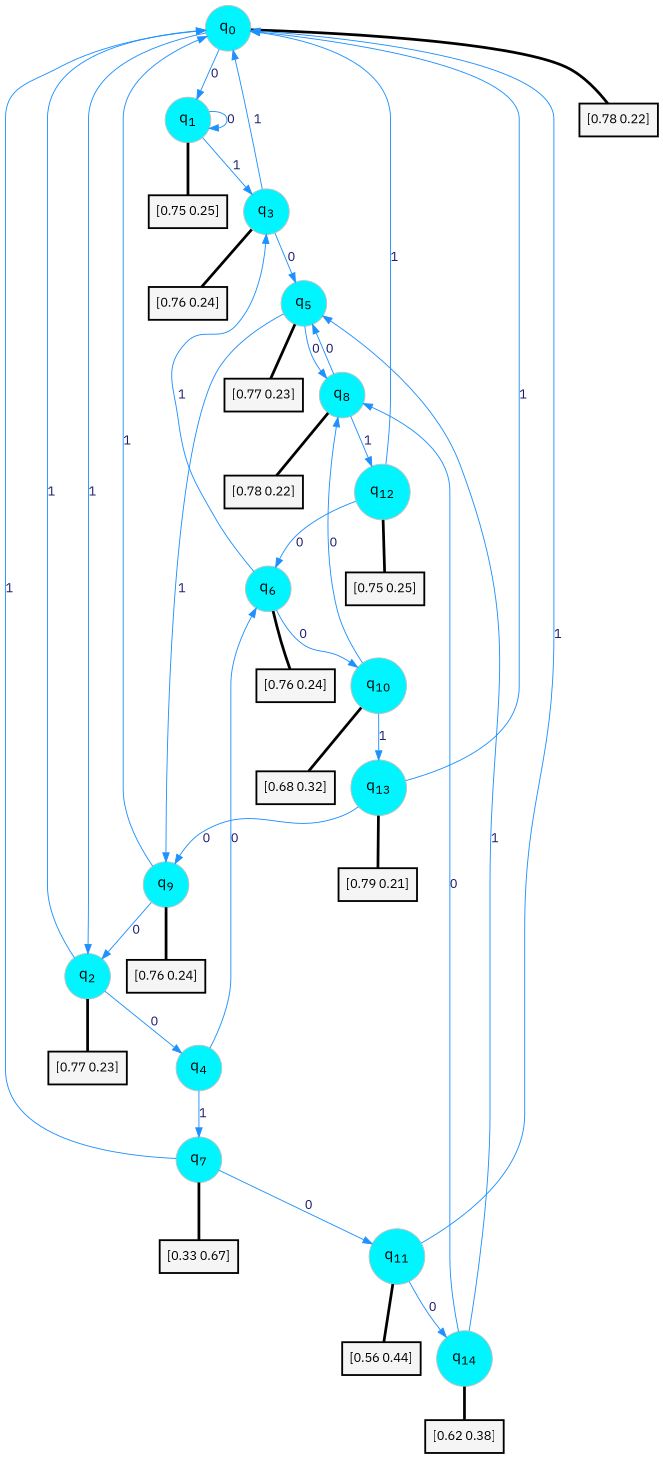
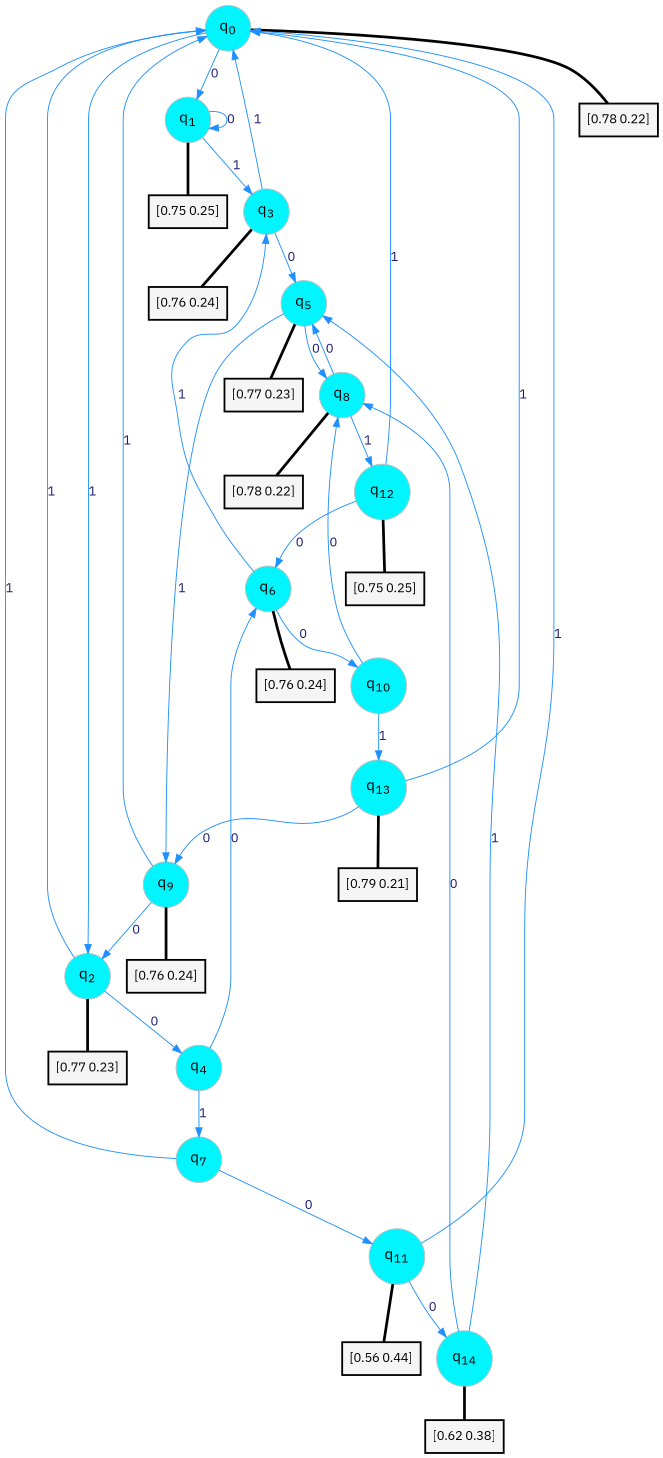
(296, 788) -> none
(199, 1257) -> none
